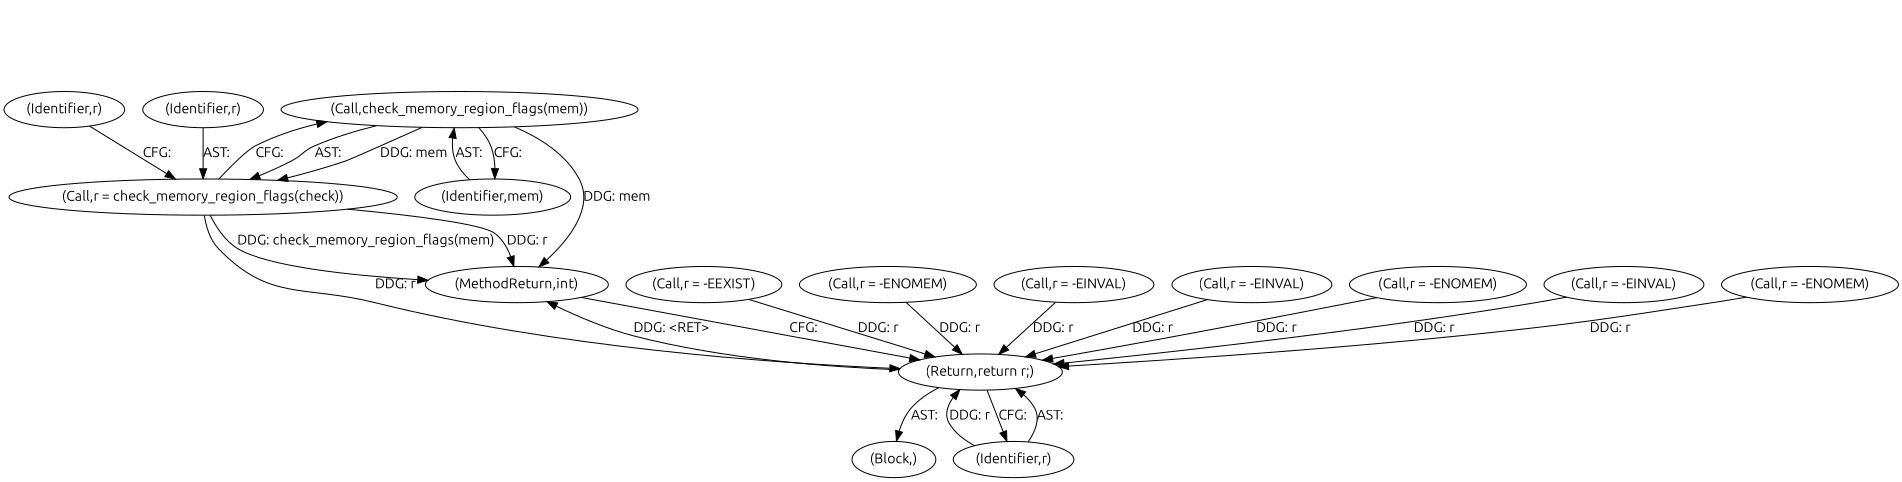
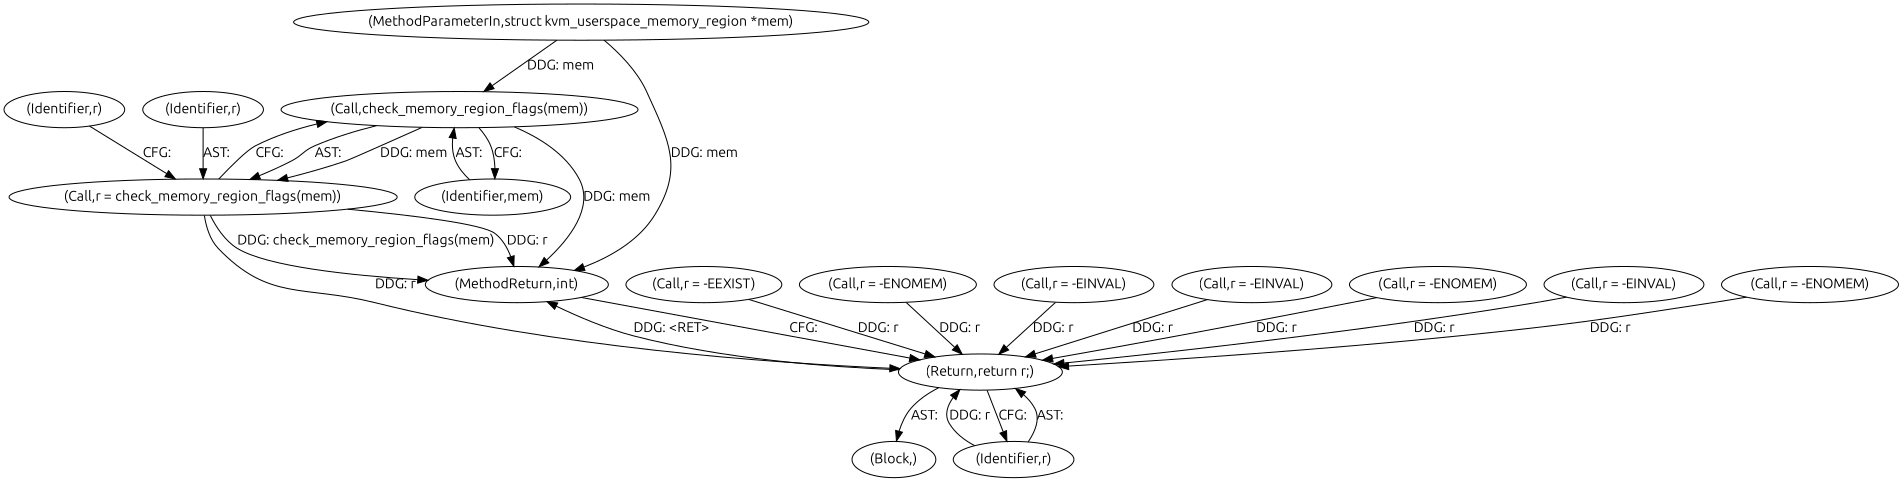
none -> (581, 22)
(203, 197) -> (203, 197)
